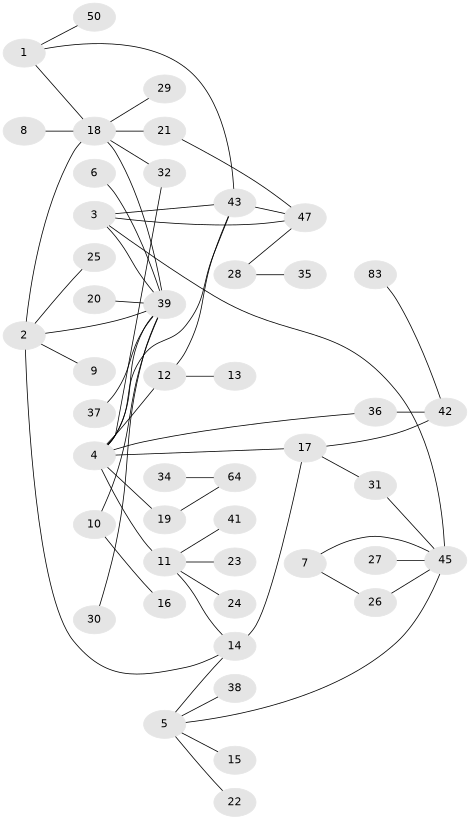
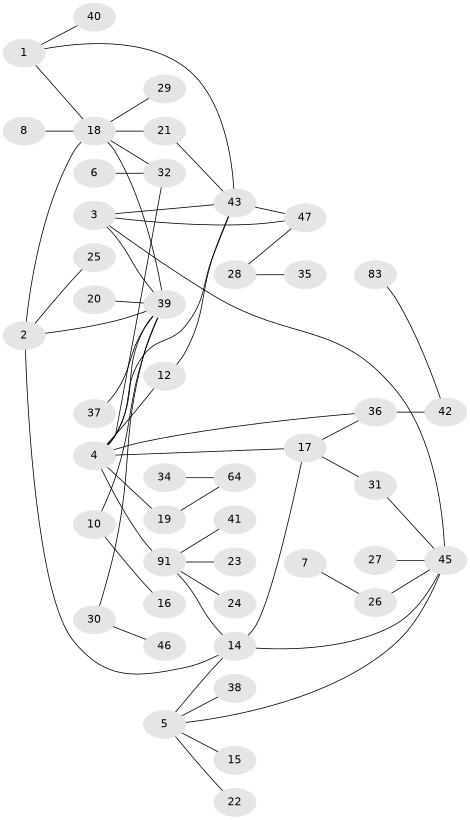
(94, 17) -> (94, 17)
(238, 171) -> (200, 167)
(138, 235) -> (132, 173)
(94, 372) -> none
(235, 376) -> none
(379, 438) -> (340, 430)
(375, 536) -> (360, 639)
(165, 562) -> (165, 562)
none -> (165, 646)
